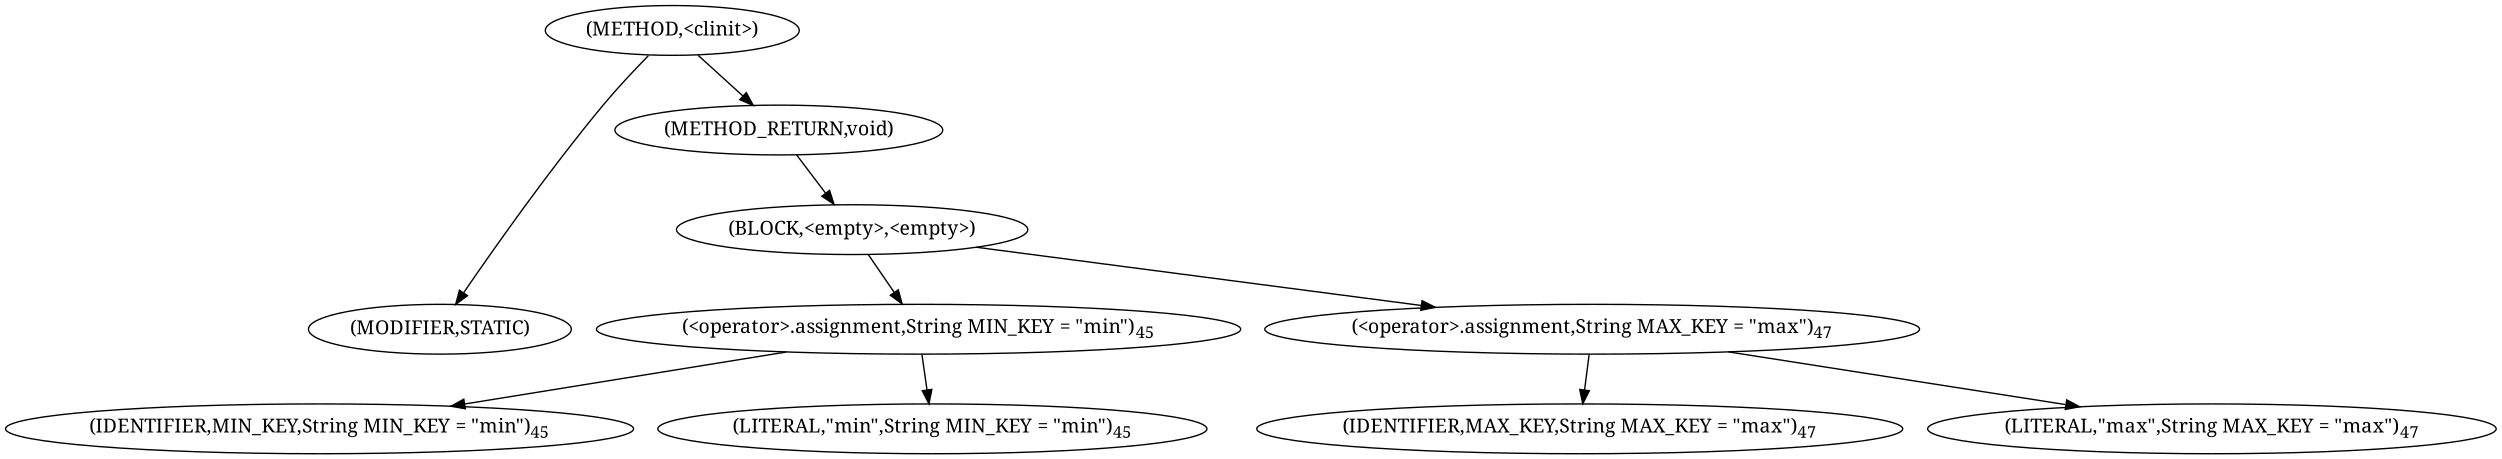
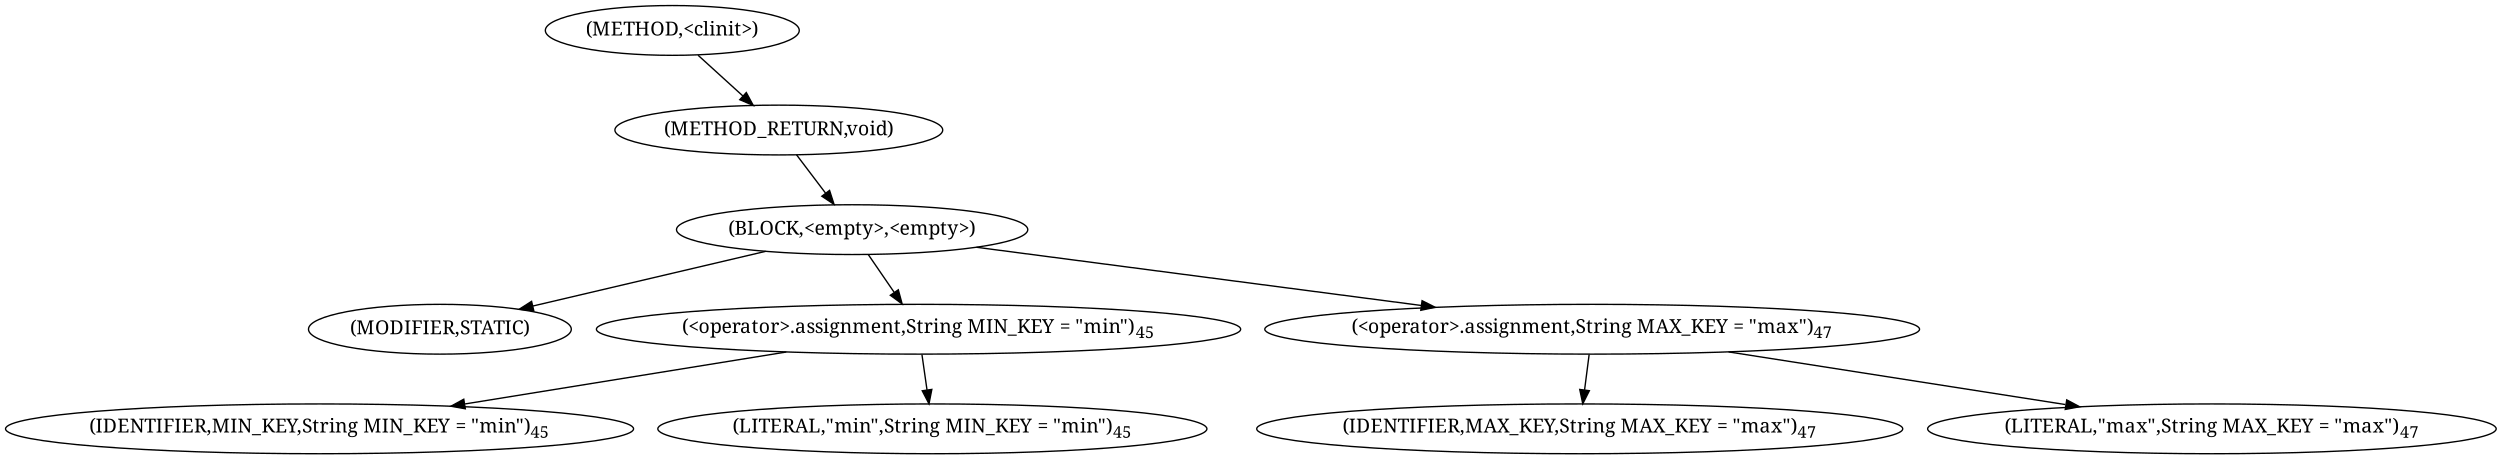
(552, 171) -> (649, 279)
